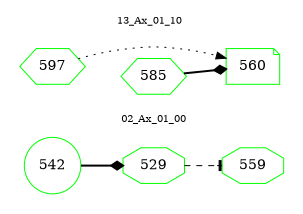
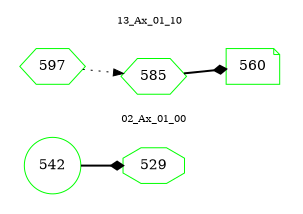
(147, 47) -> (98, 71)
(253, 166) -> none
